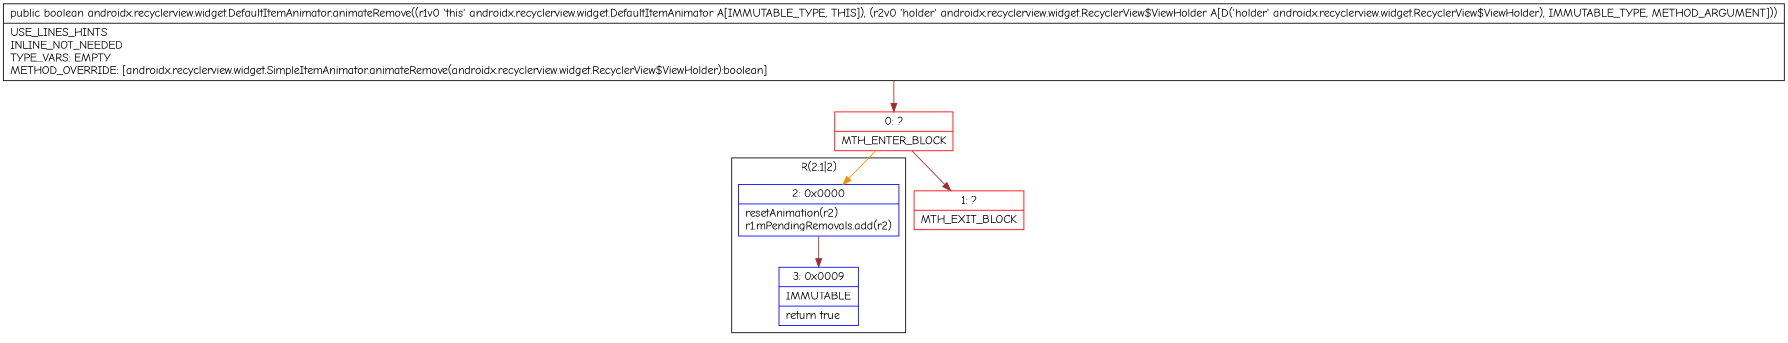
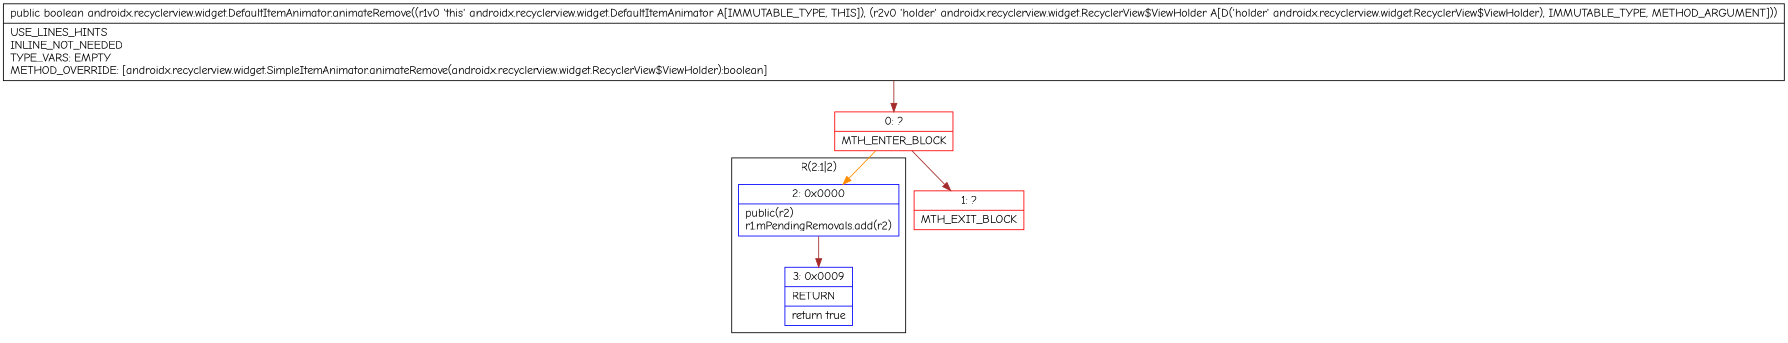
(792, 213) -> (770, 213)
(819, 296) -> (814, 296)
